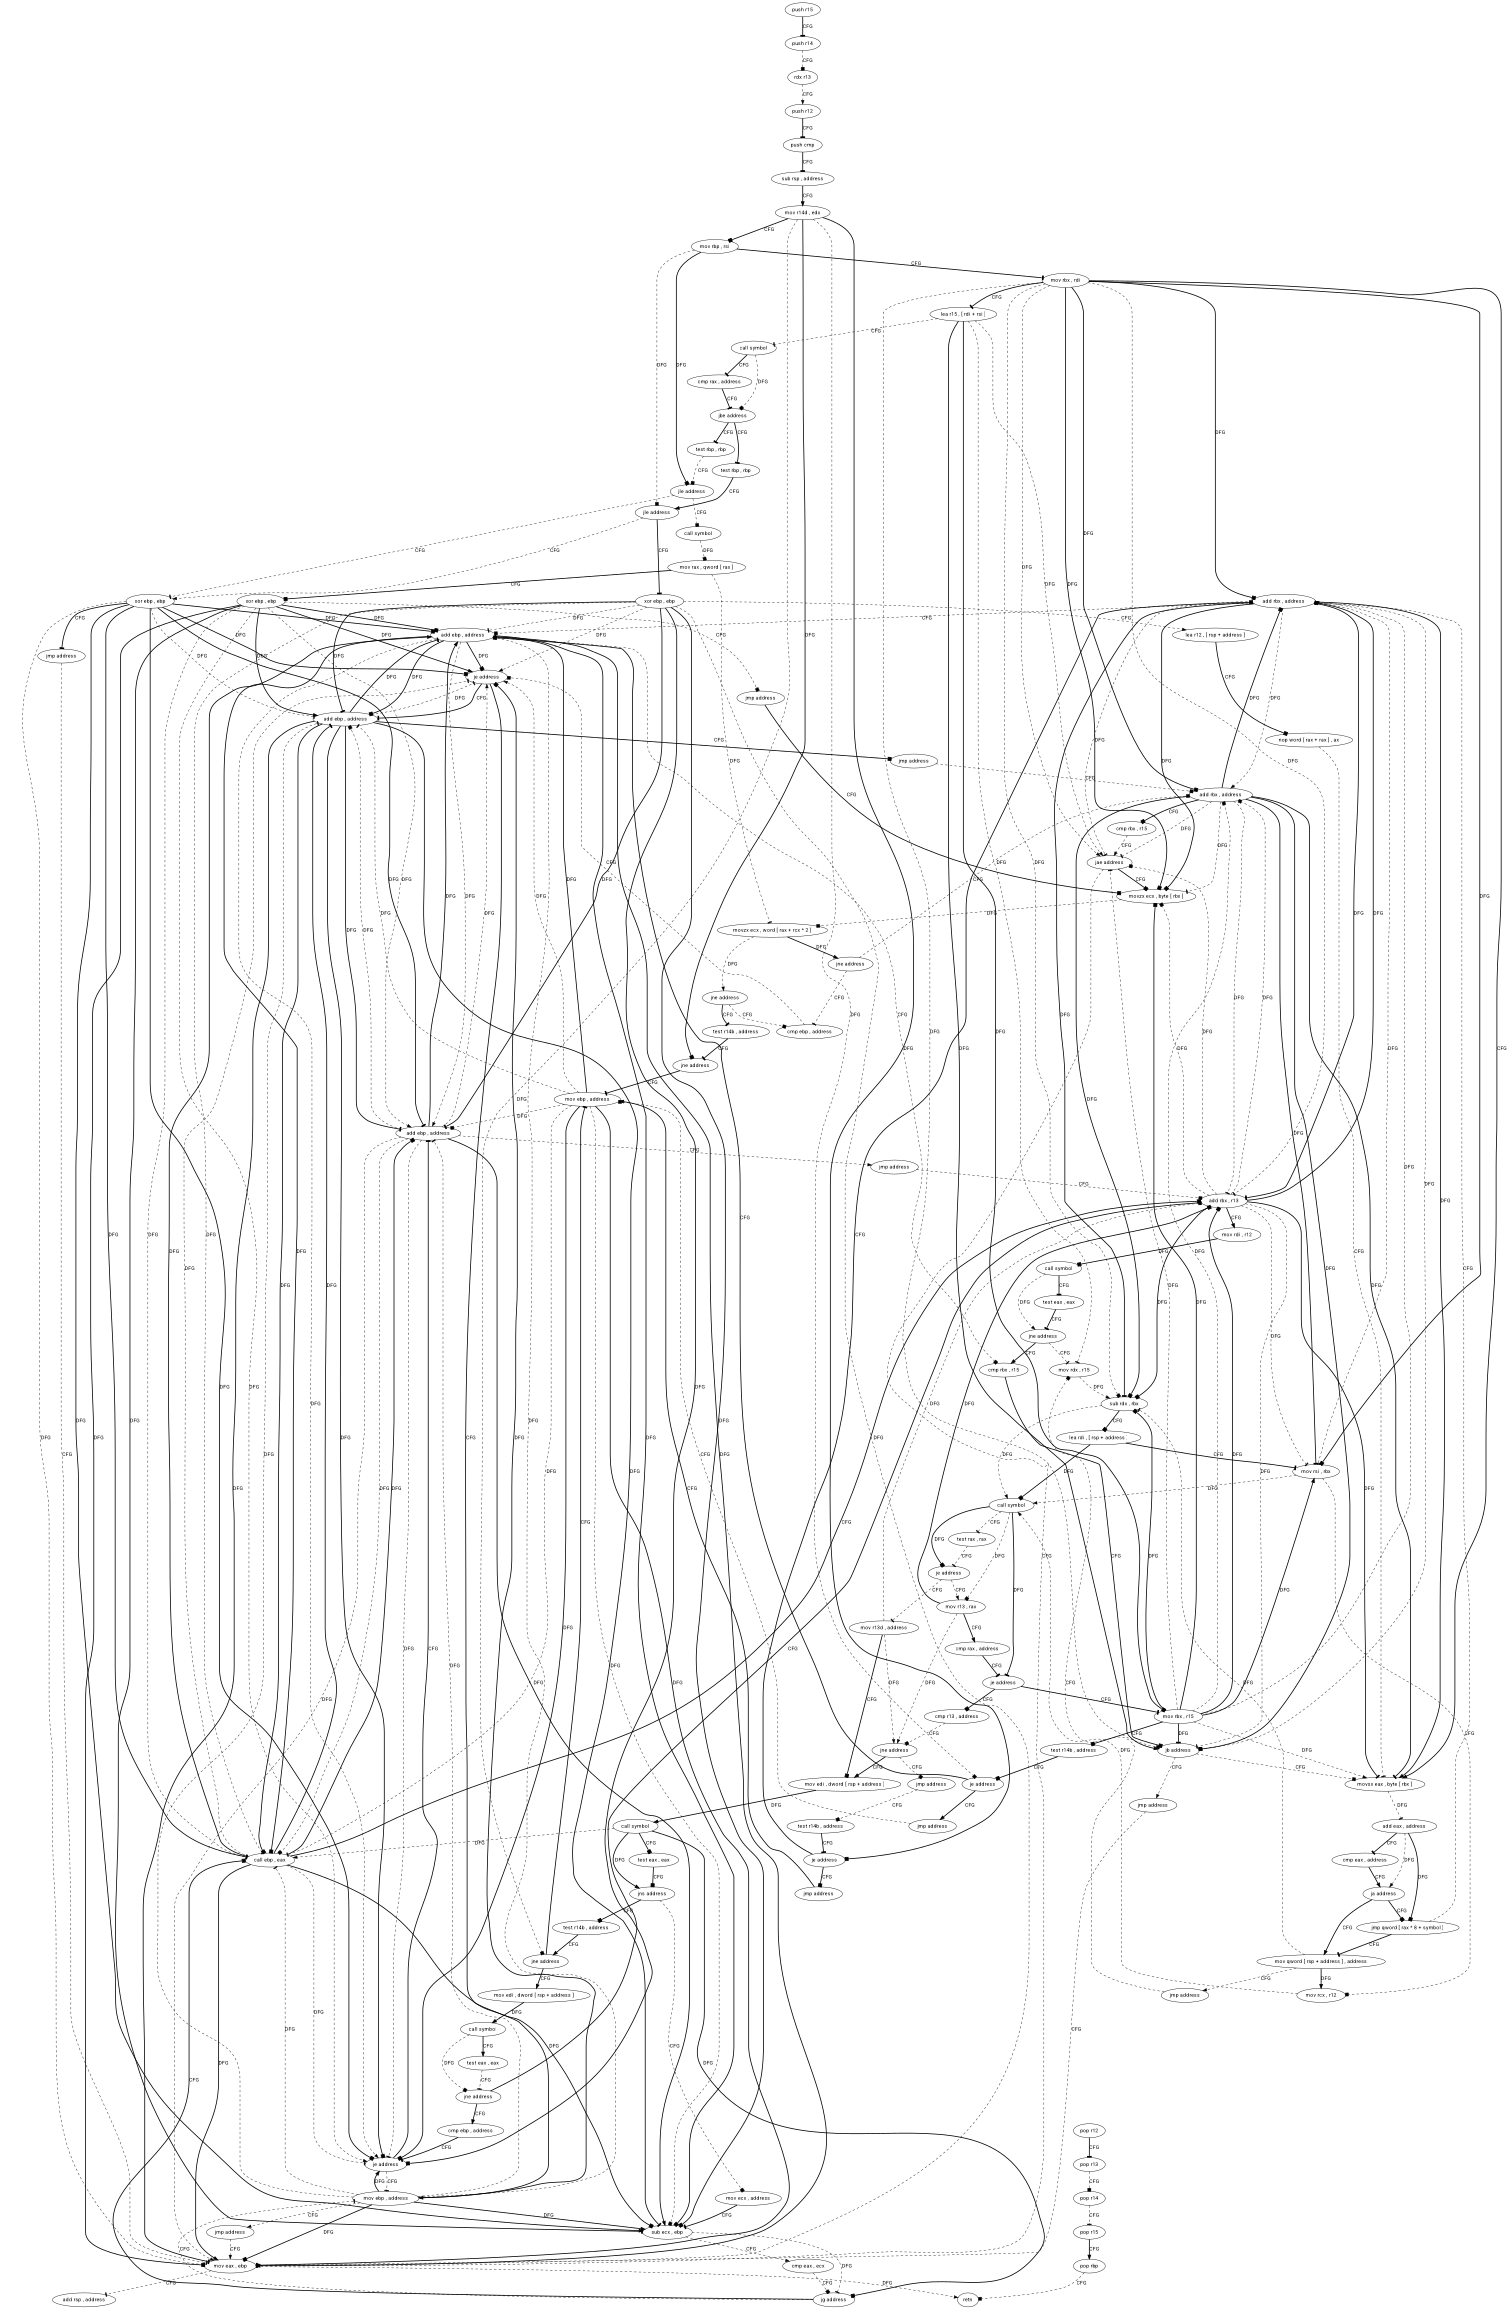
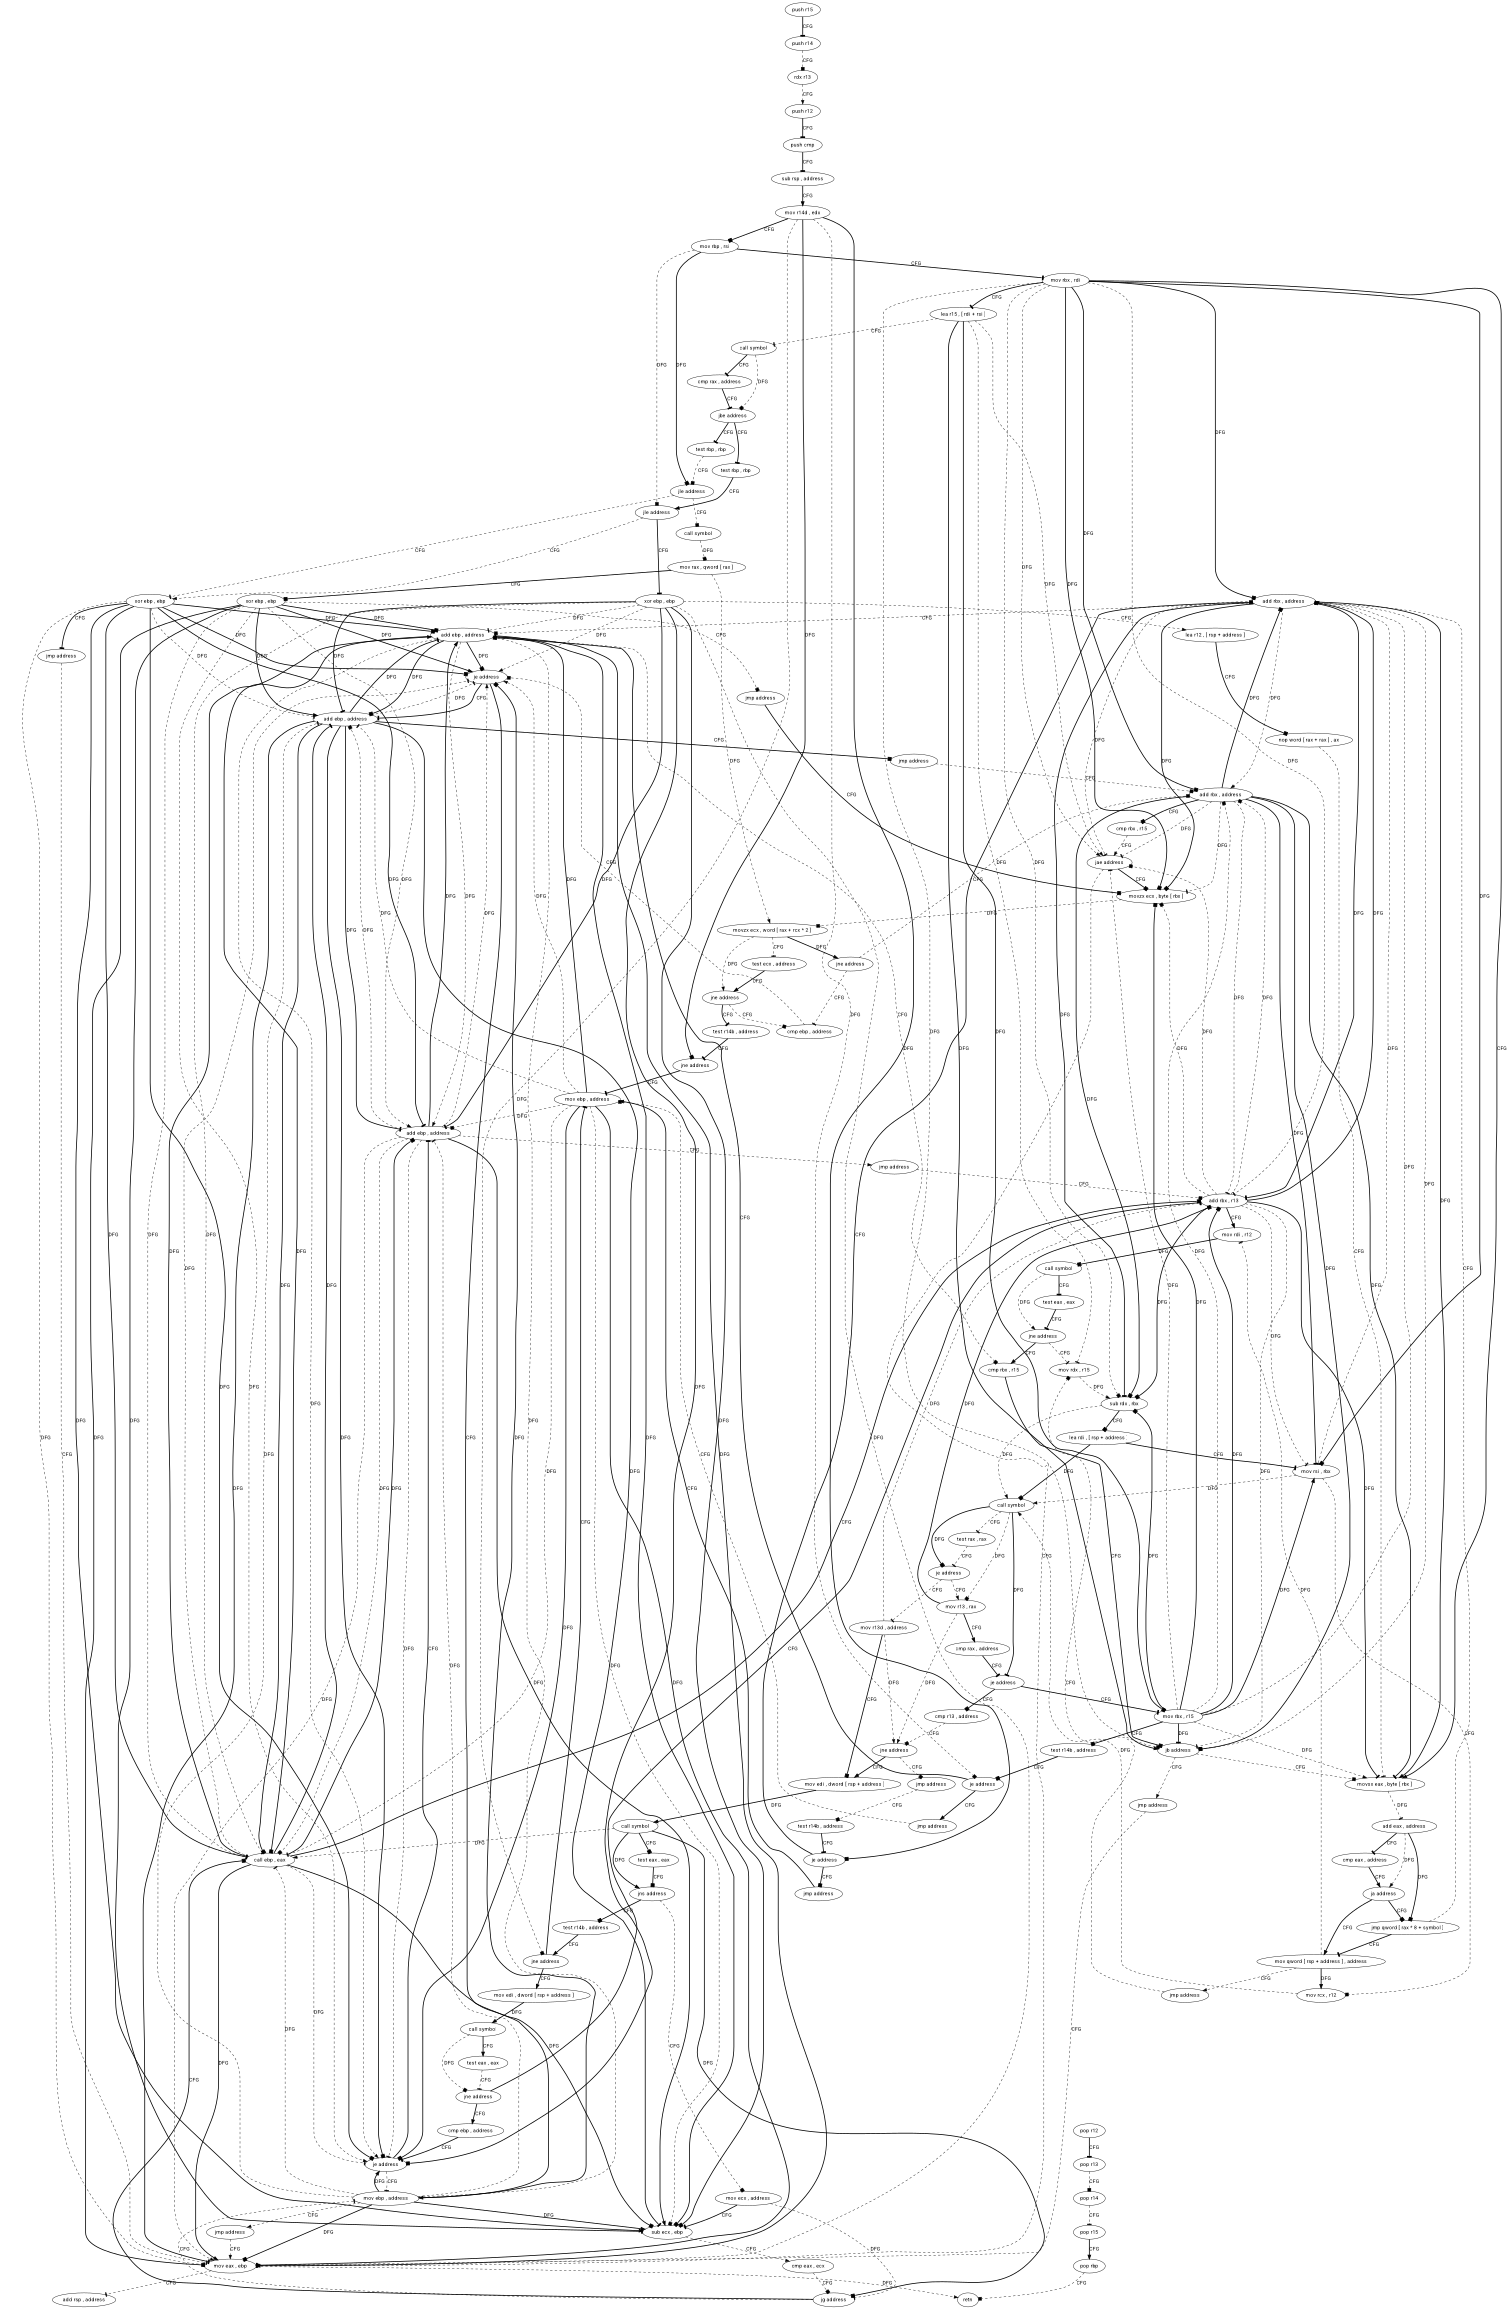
(726, 740) -> (726, 740)
none -> (774, 964)
(954, 1339) -> (954, 1339)
(1244, 1690) -> (1302, 1596)
(779, 2239) -> (860, 2243)
